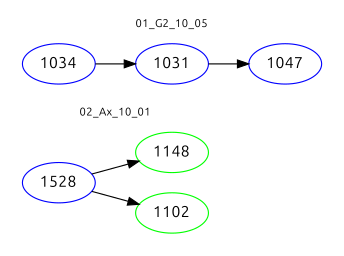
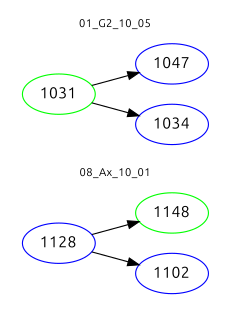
(110, 64) -> (110, 108)
(172, 64) -> (59, 94)
(115, 113) -> (115, 173)
(59, 183) -> (59, 243)
(172, 213) -> (172, 273)
